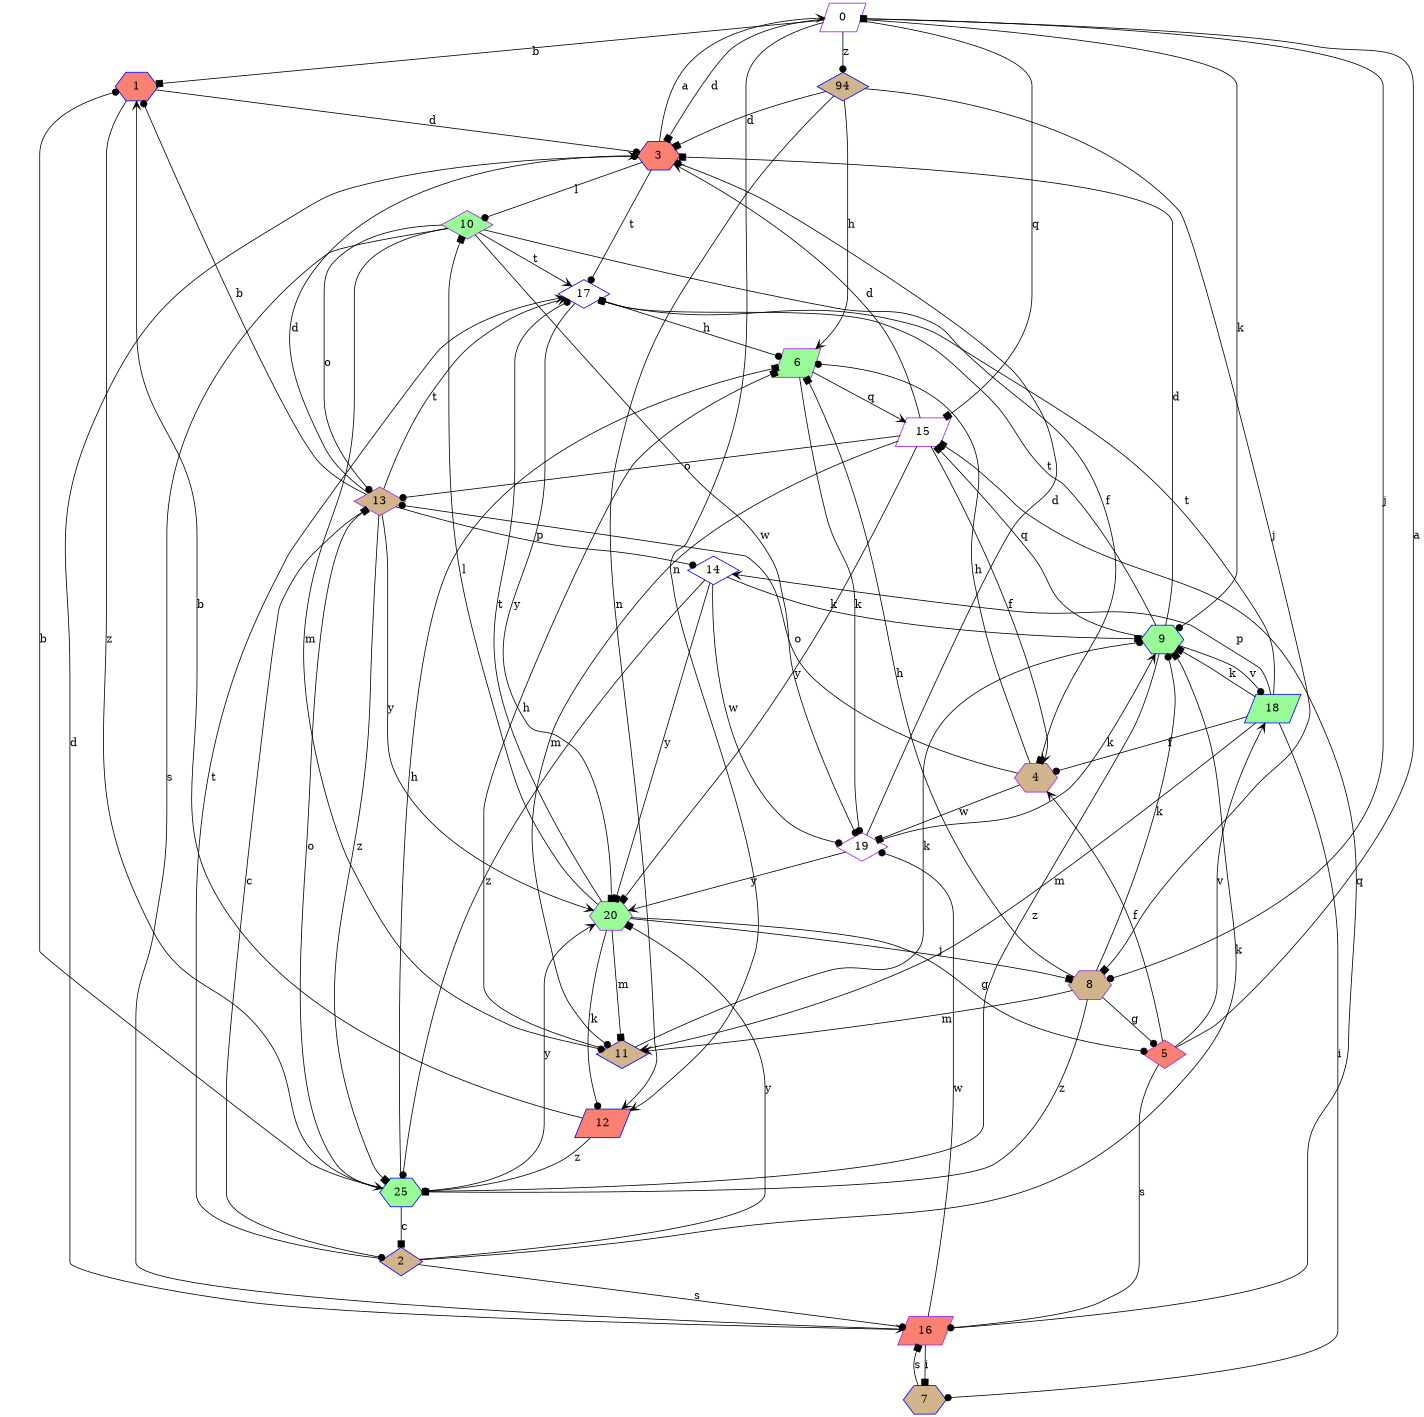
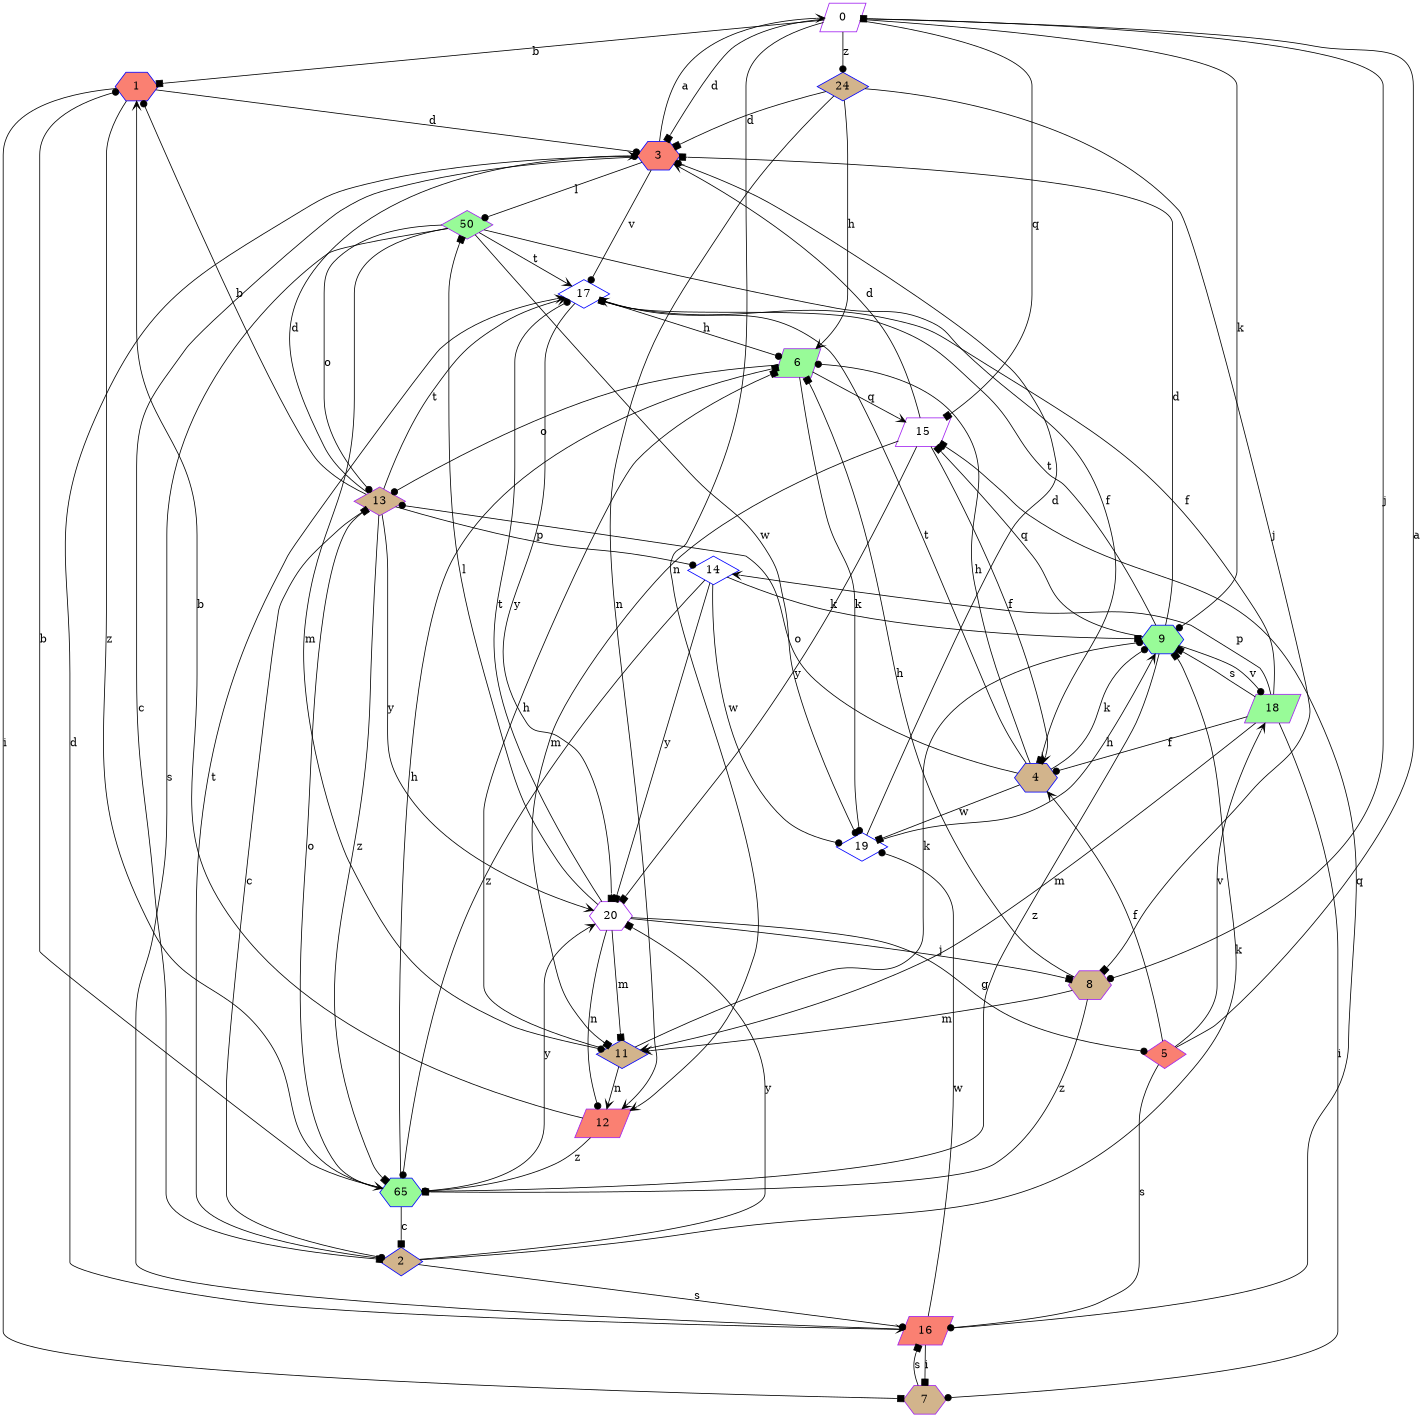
(843, 87) -> (843, 87)
(467, 225) -> (467, 225)
(632, 225) -> (632, 225)
none -> (891, 465)
(653, 466) -> (580, 403)
(1187, 501) -> (1187, 501)
none -> (137, 623)
(585, 673) -> (585, 673)
(1233, 674) -> (1233, 674)
(1273, 709) -> (1273, 709)
(1110, 743) -> (1110, 743)
(1036, 778) -> (1036, 778)
(1153, 819) -> (1098, 712)
(862, 847) -> (862, 847)
(741, 880) -> none
(611, 916) -> (611, 916)
(1127, 1019) -> none
(594, 1020) -> (594, 1020)
none -> (614, 1084)
none -> (3, 1121)
(603, 1123) -> (603, 1123)
(401, 1192) -> (401, 1192)
(925, 1400) -> (925, 1400)
